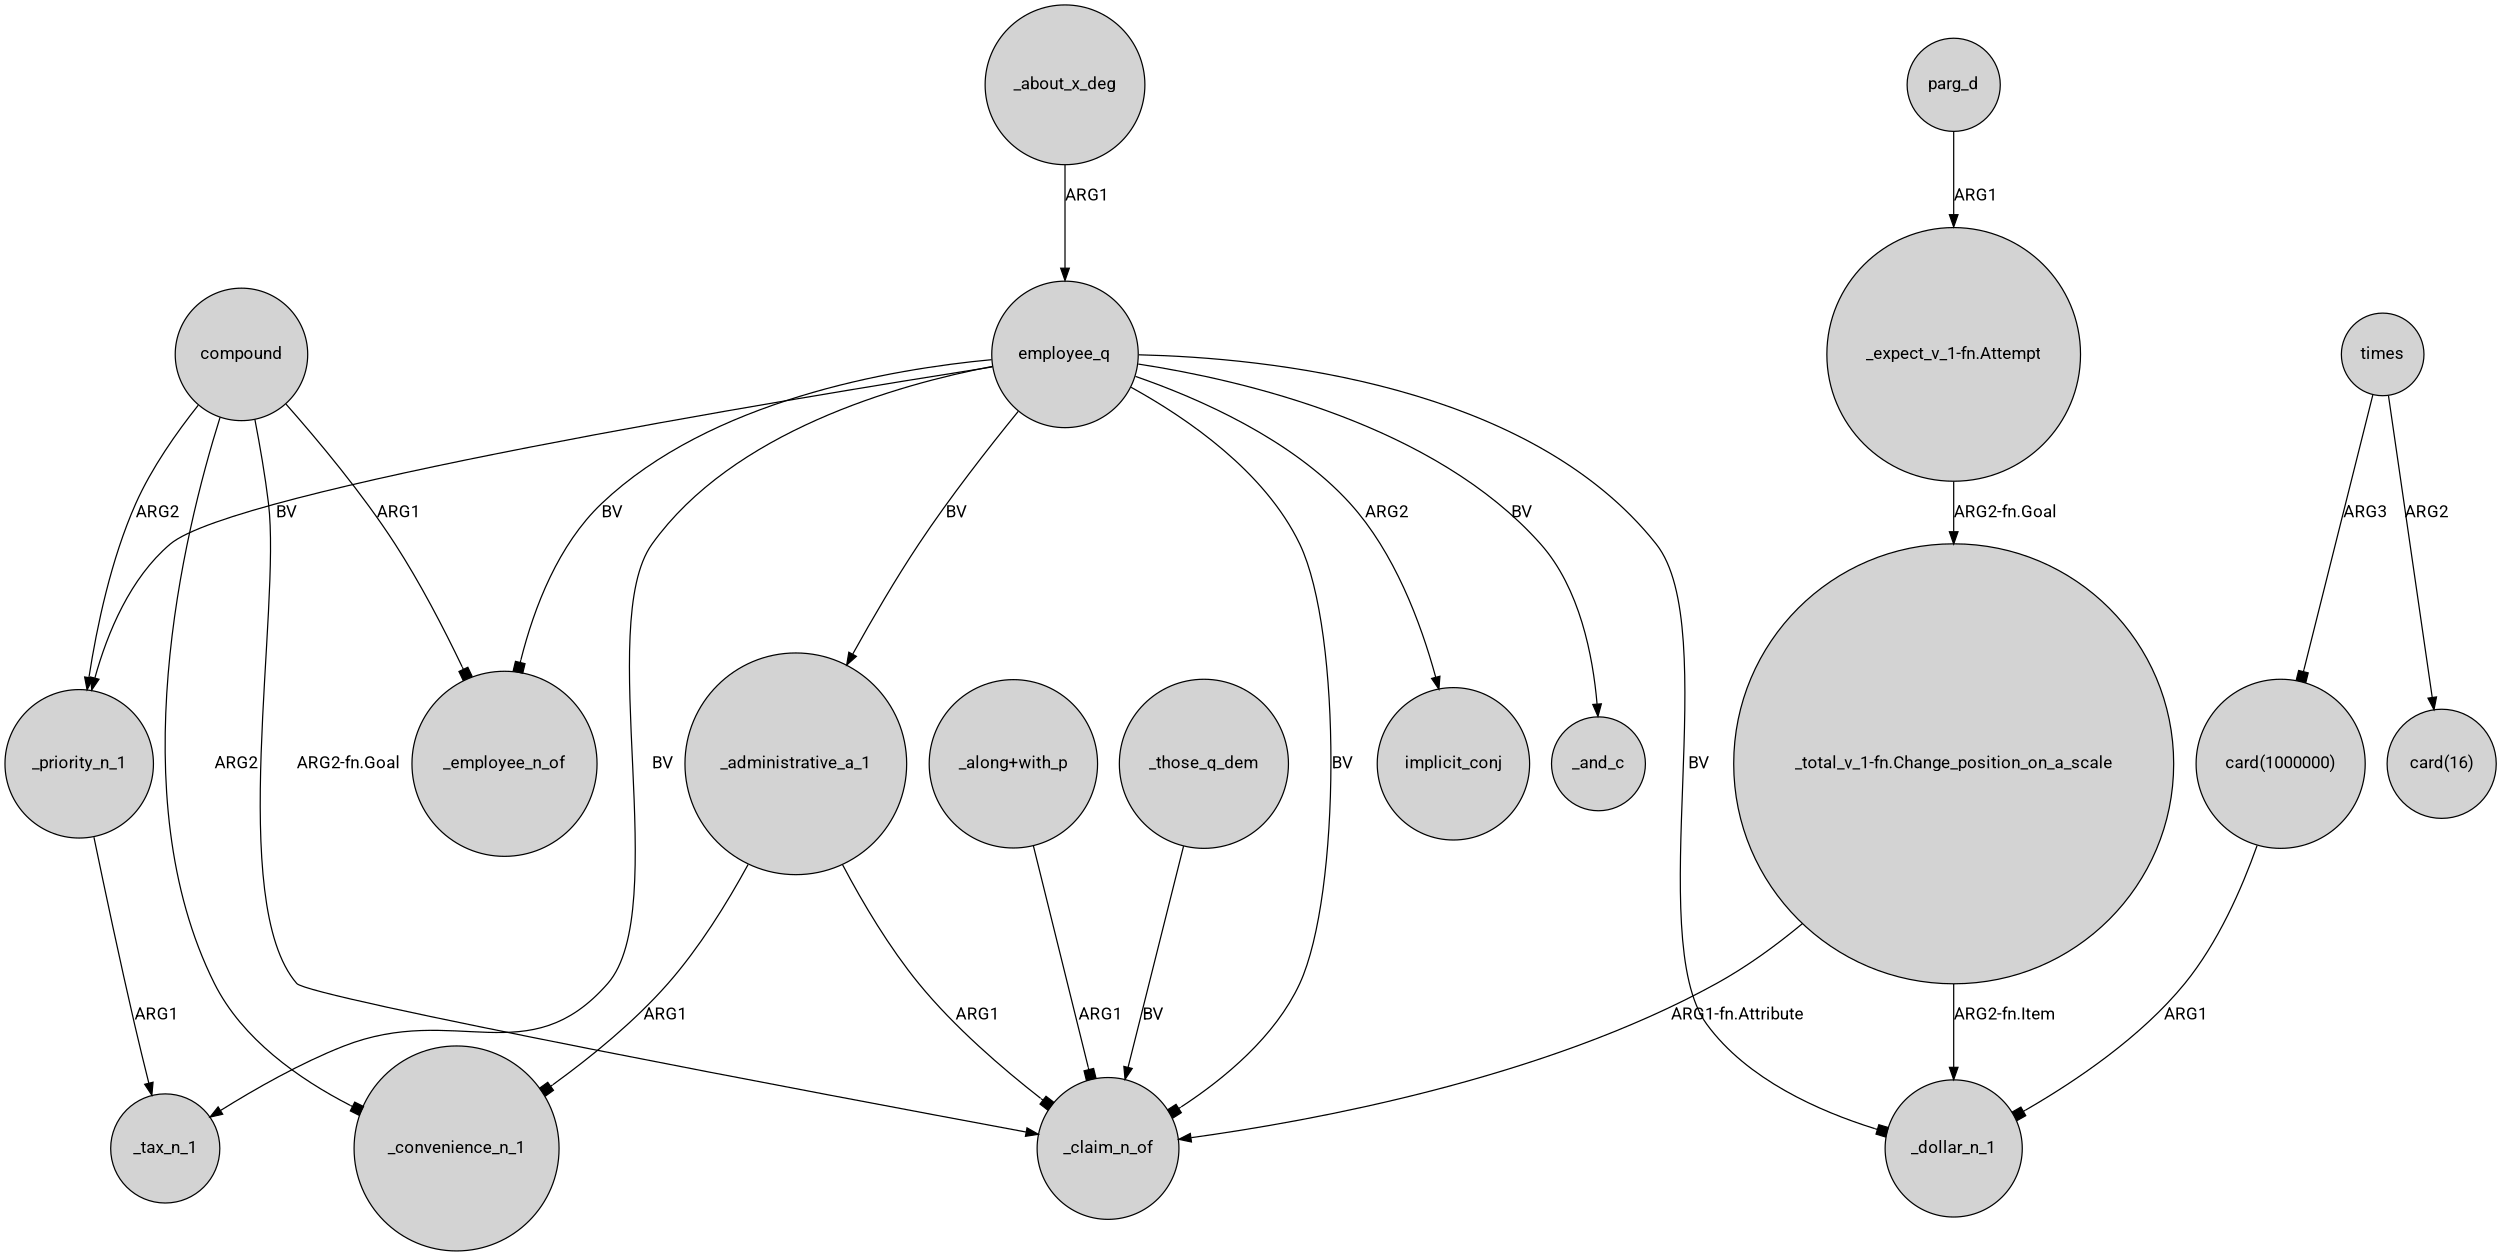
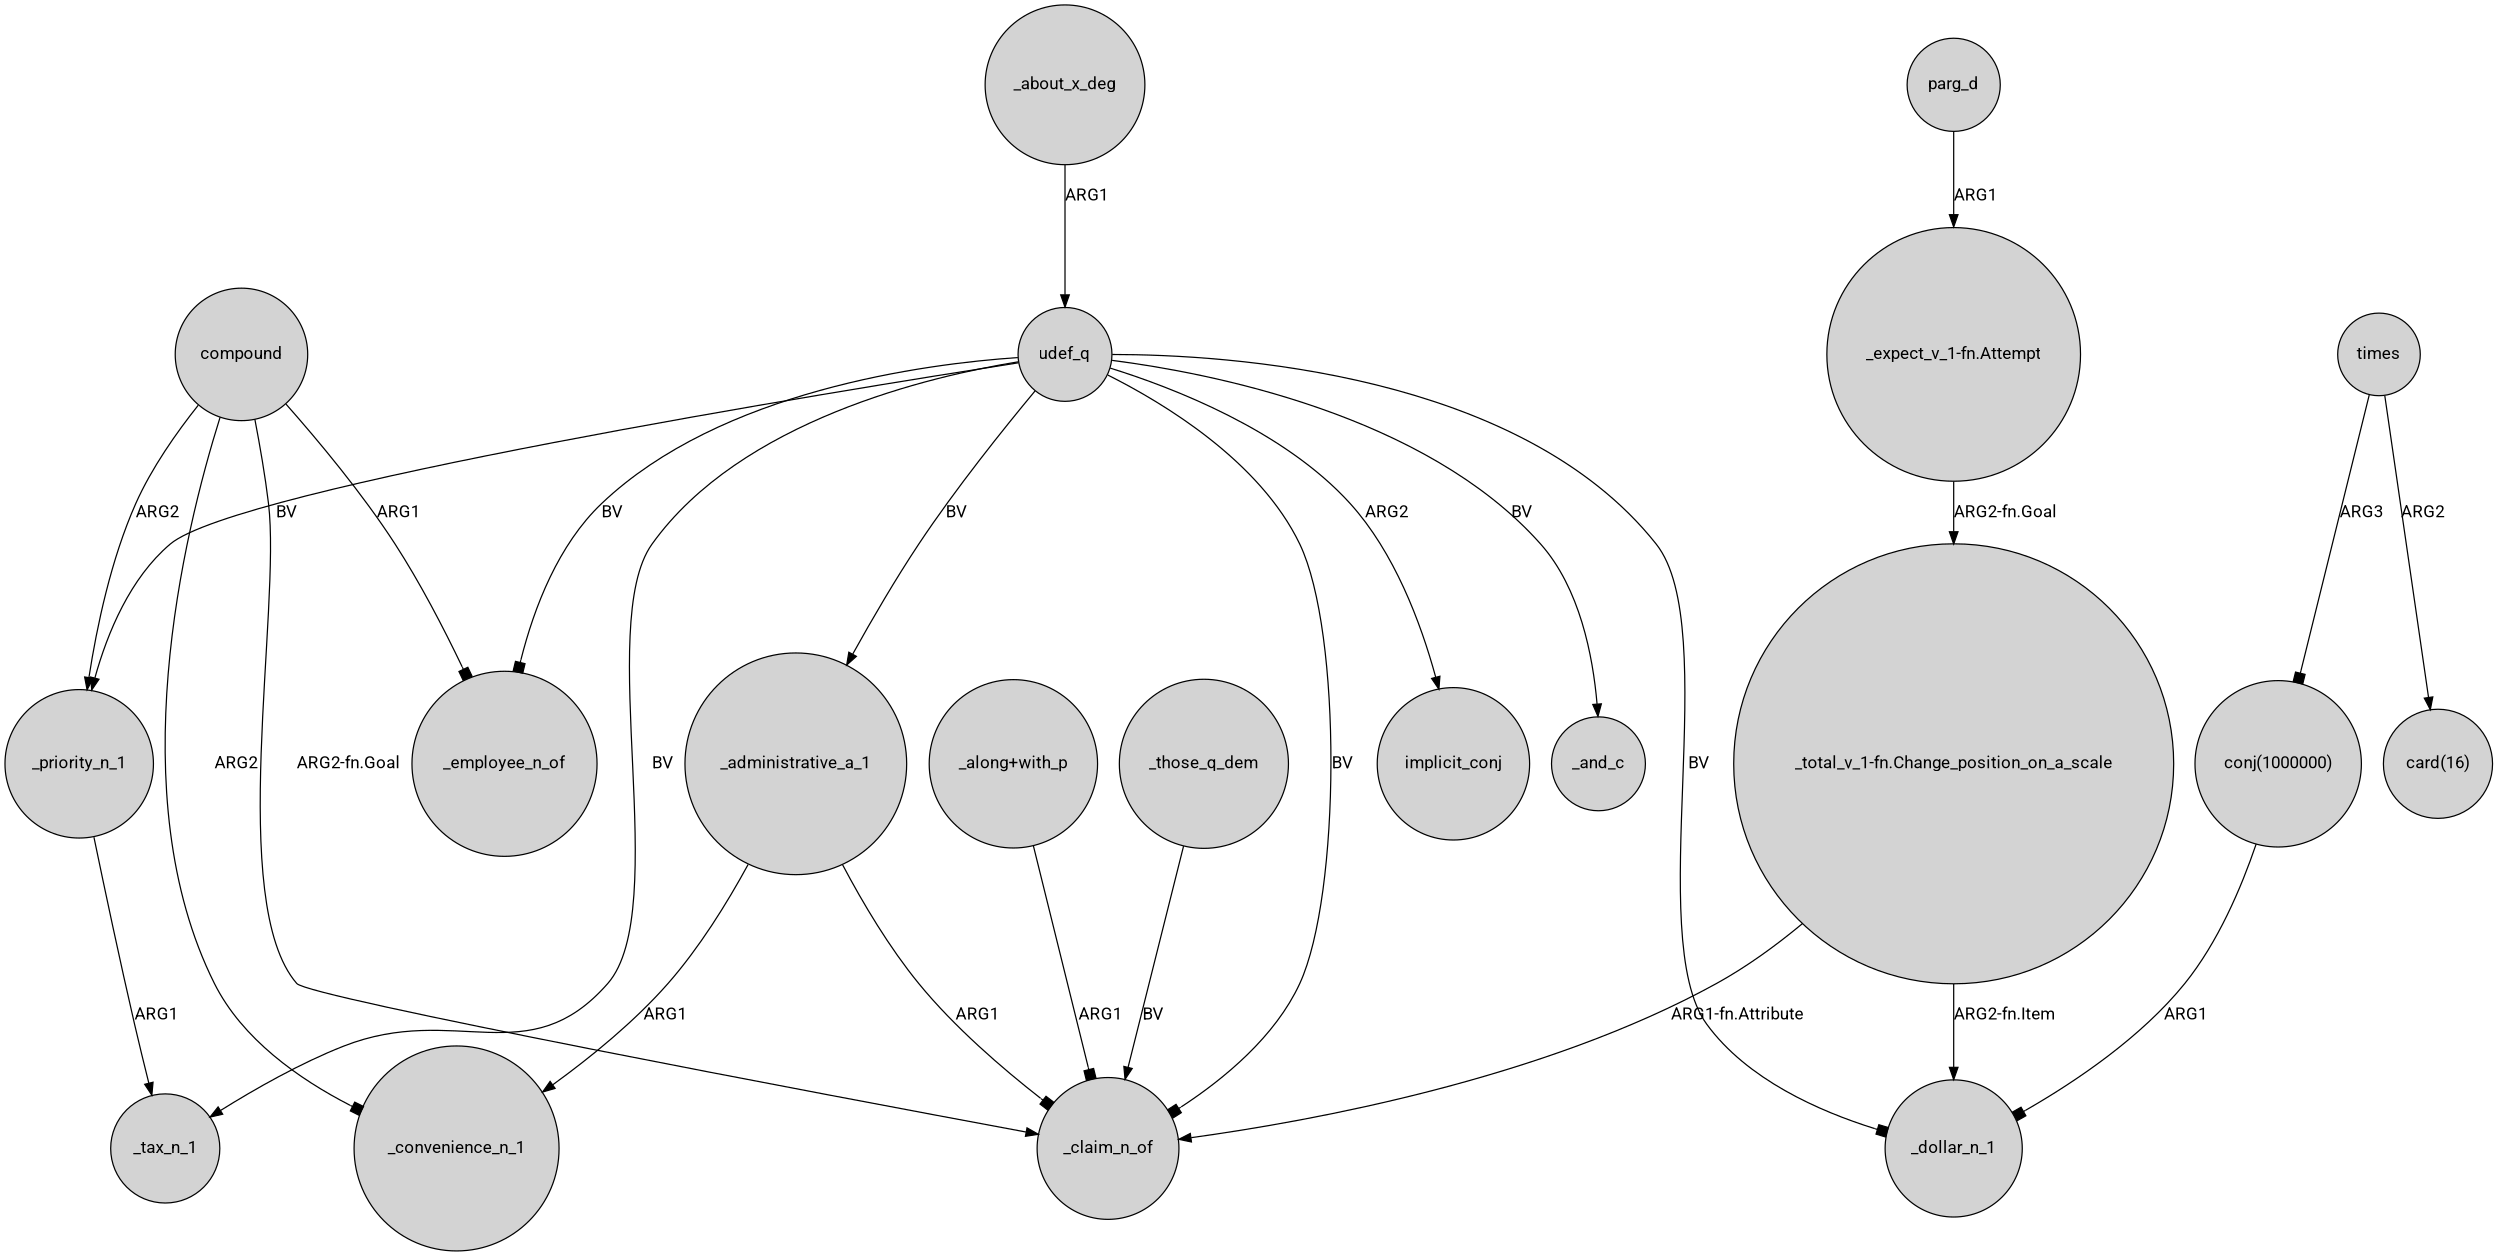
(1065, 354) -> (1065, 354)
(2281, 764) -> (2278, 764)
(665, 987) -> (665, 987)
